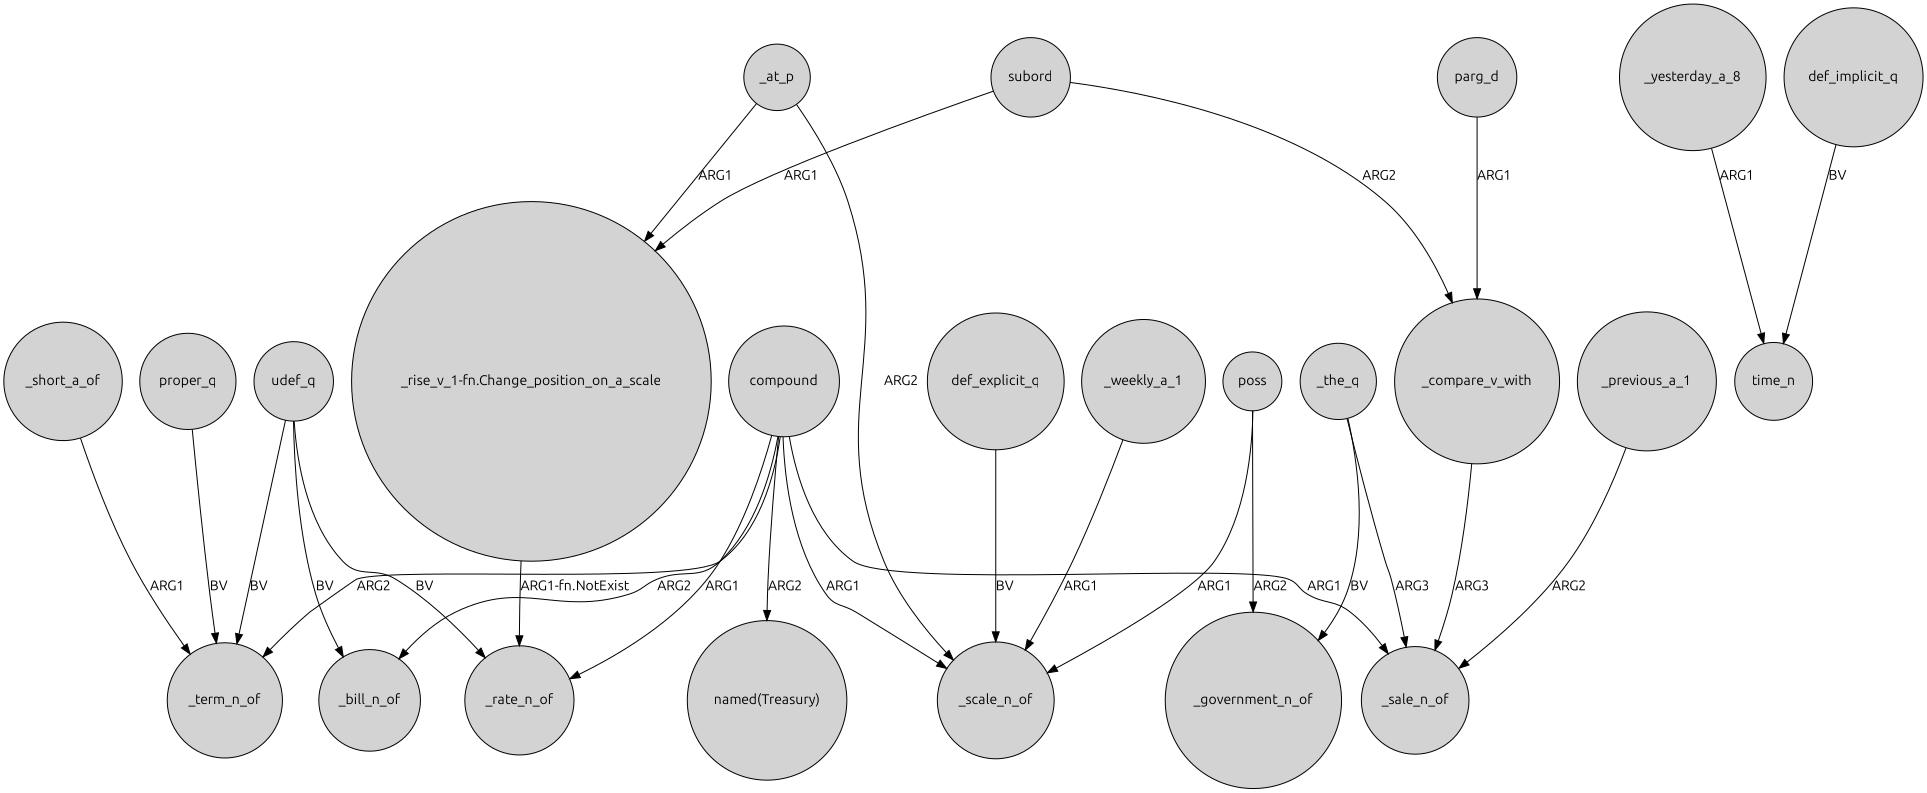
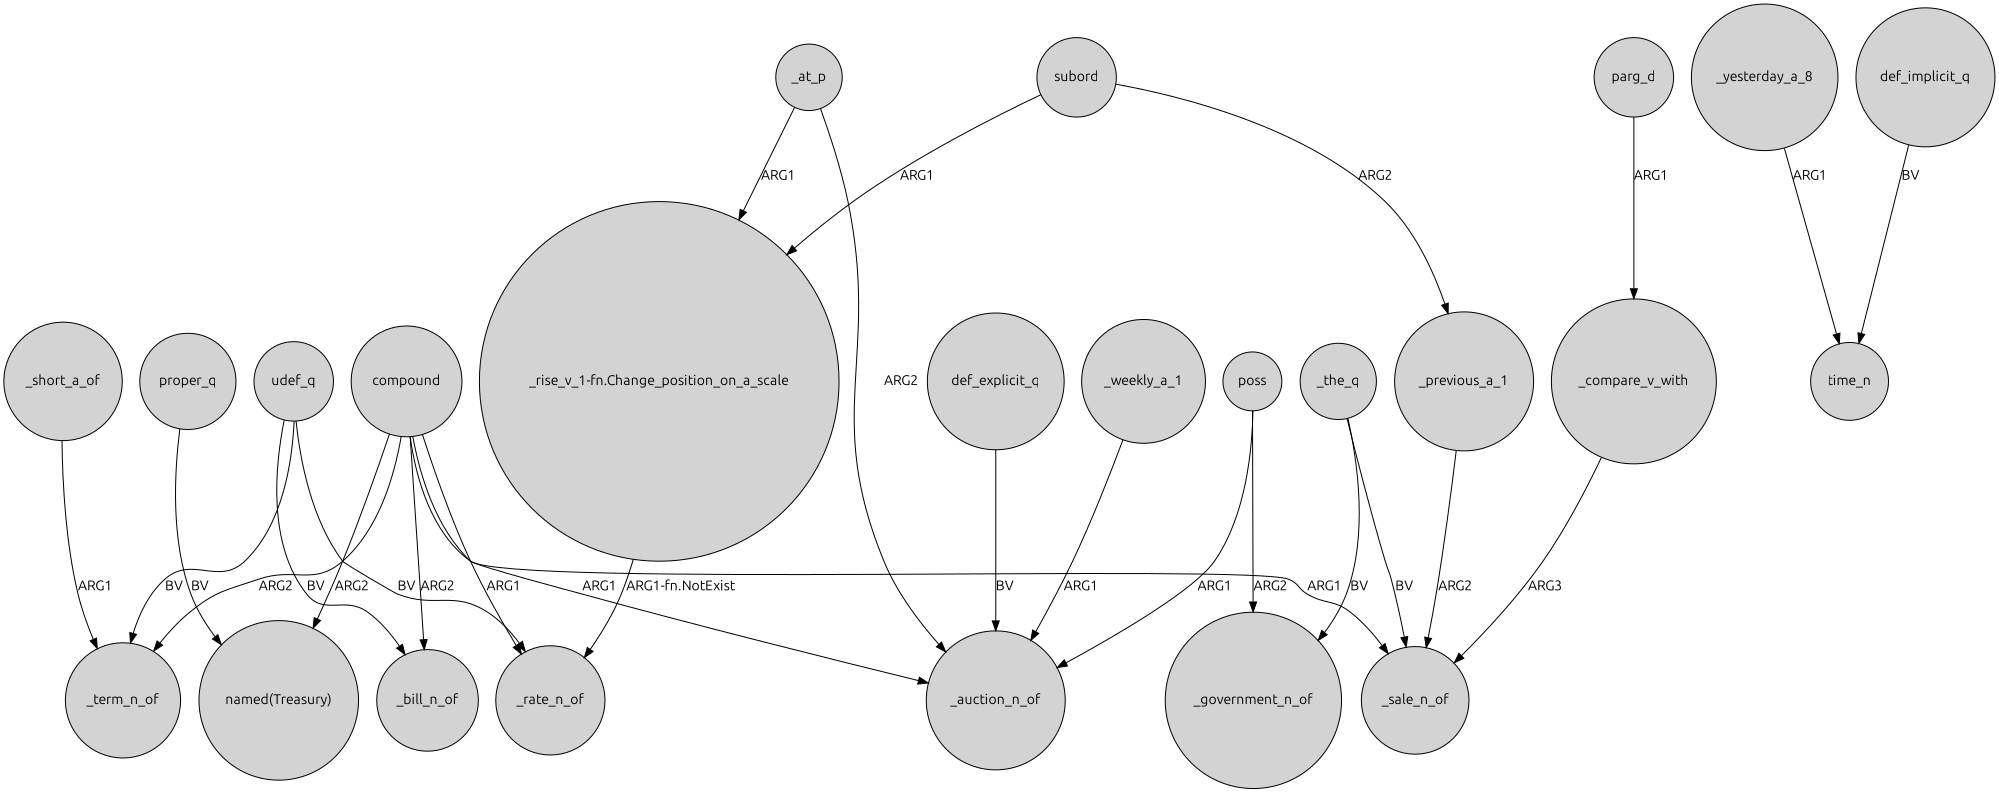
(1288, 142) -> (1313, 150)
(203, 531) -> (178, 537)
(1413, 587) -> (1405, 587)
(996, 700) -> (996, 700)
